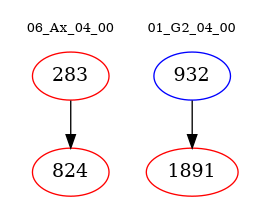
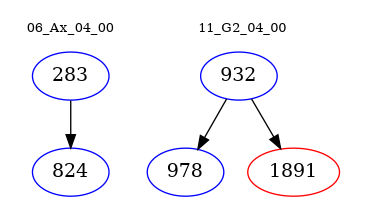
(192, 29) -> (243, 29)
(71, 76) -> (71, 76)
(71, 172) -> (71, 172)
none -> (186, 172)
